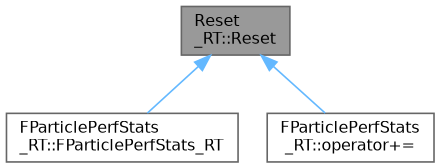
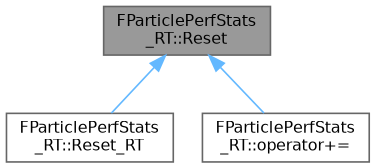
(236, 31) -> (187, 31)
(122, 138) -> (90, 138)
